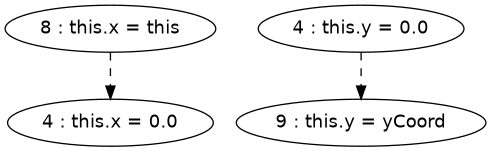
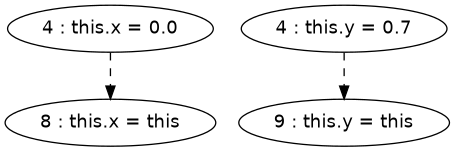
(361, 29) -> (344, 29)
(110, 69) -> (110, 69)
(361, 123) -> (344, 123)
